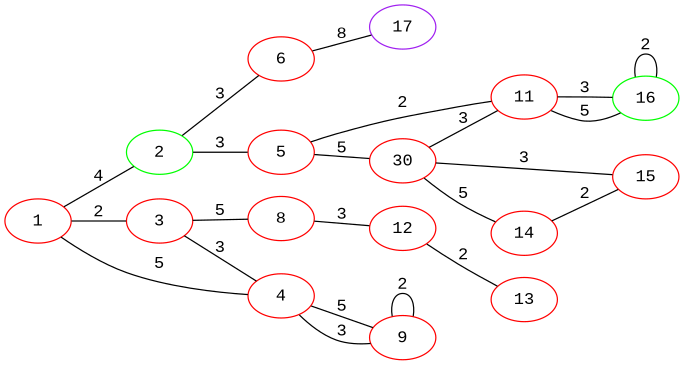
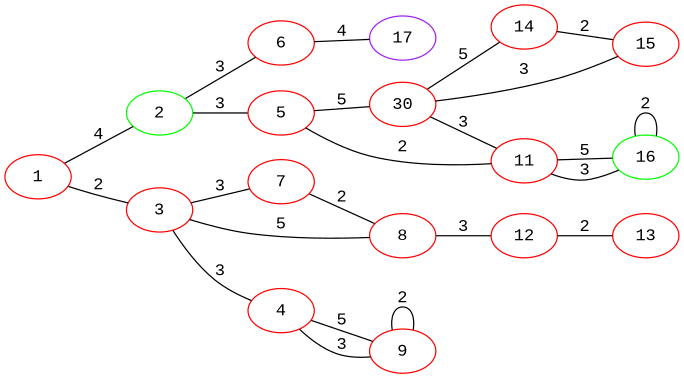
(342, 34) -> (342, 31)
none -> (281, 182)
(150, 280) -> none
